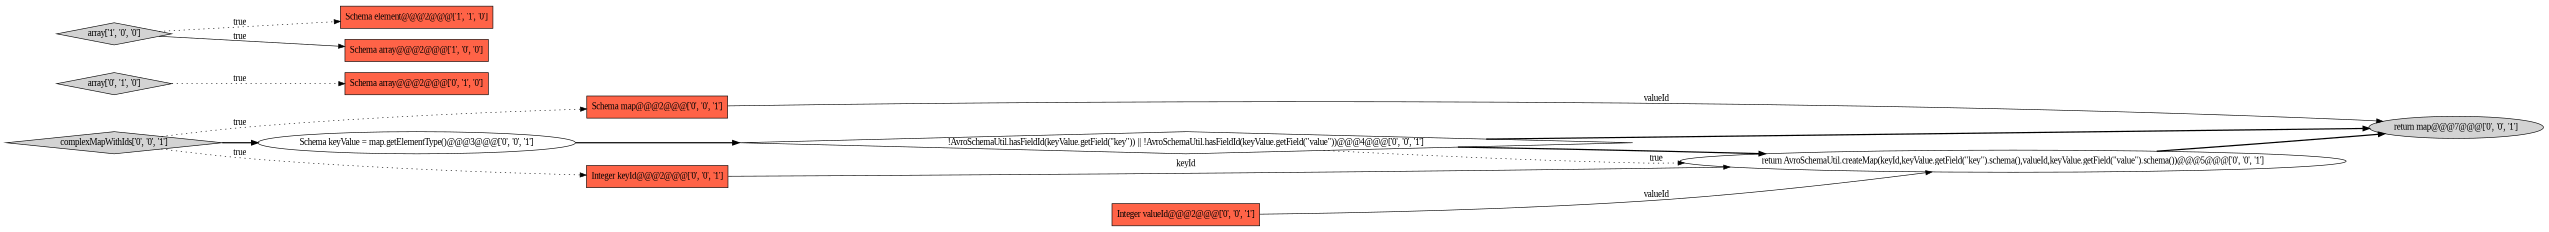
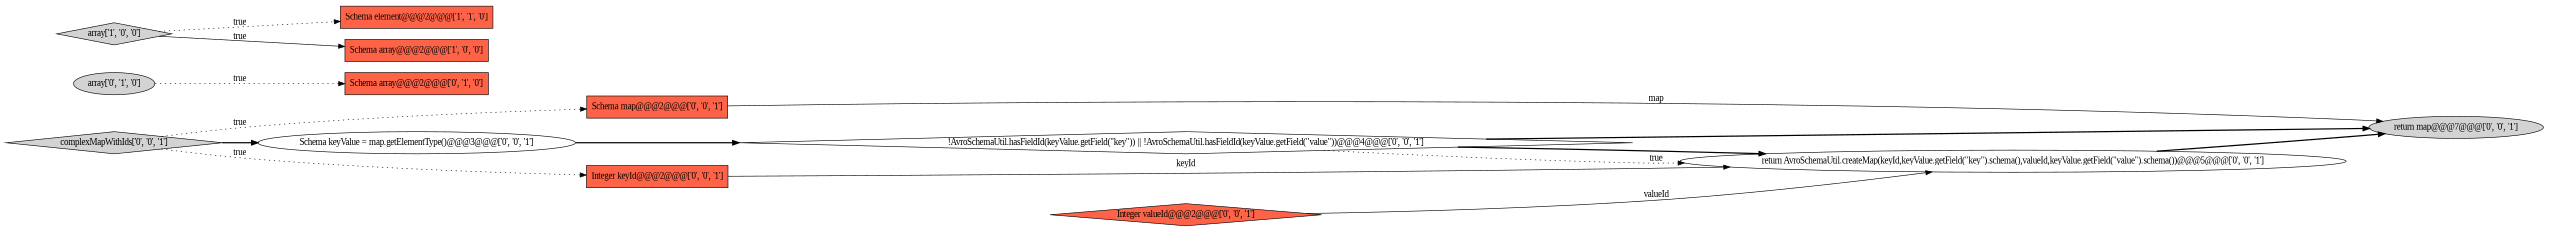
(114, 84) -> (114, 84)
(1656, 99) -> (1656, 99)
(1186, 215) -> (1186, 215)
